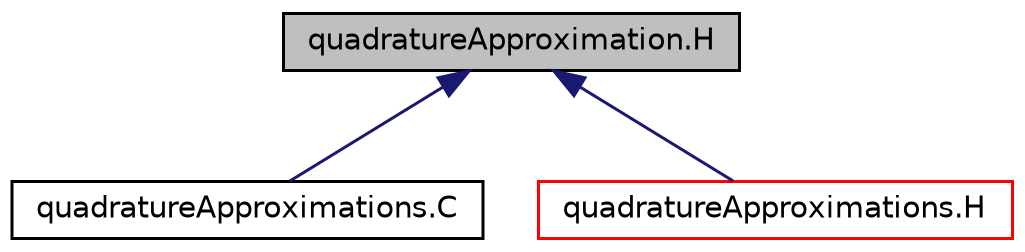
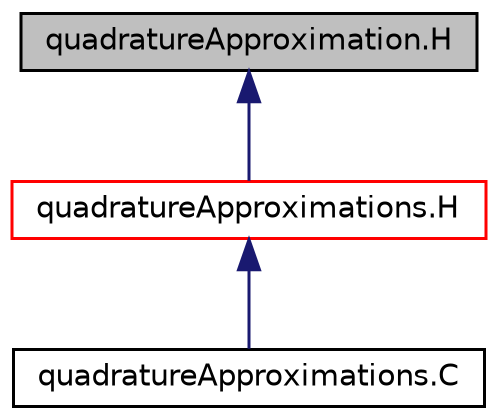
(366, 134) -> (249, 310)
